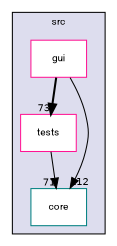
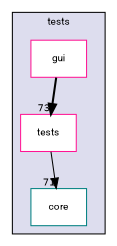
(59, 22) -> (59, 22)
(88, 128) -> none
